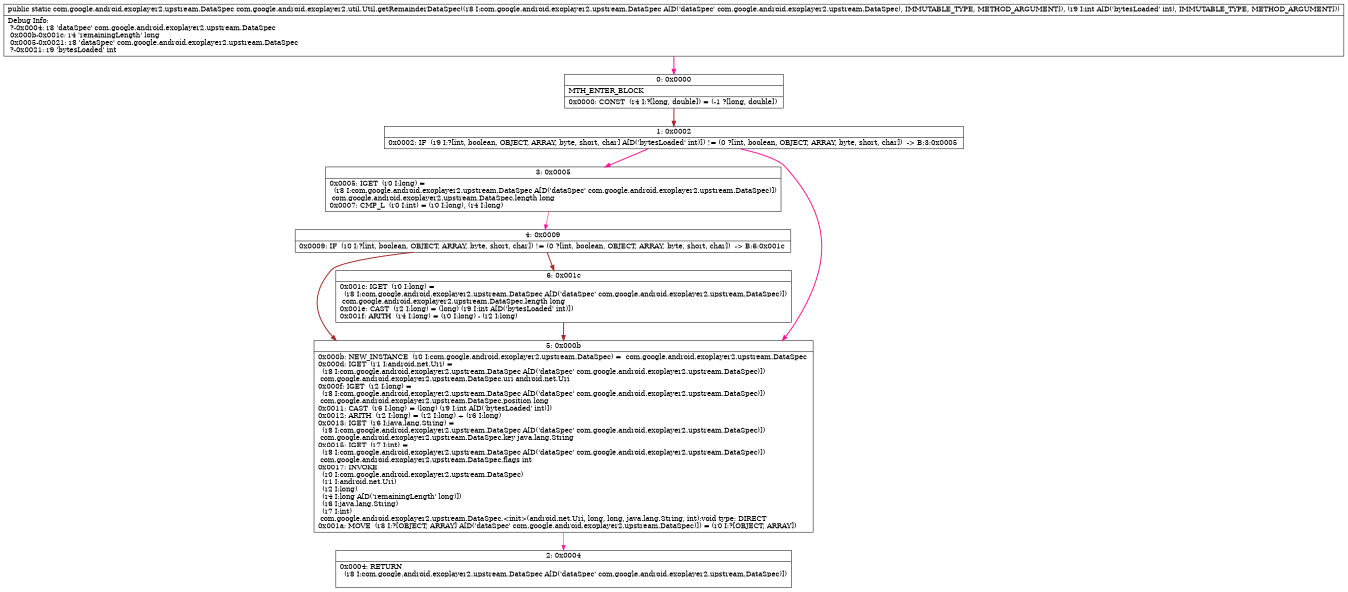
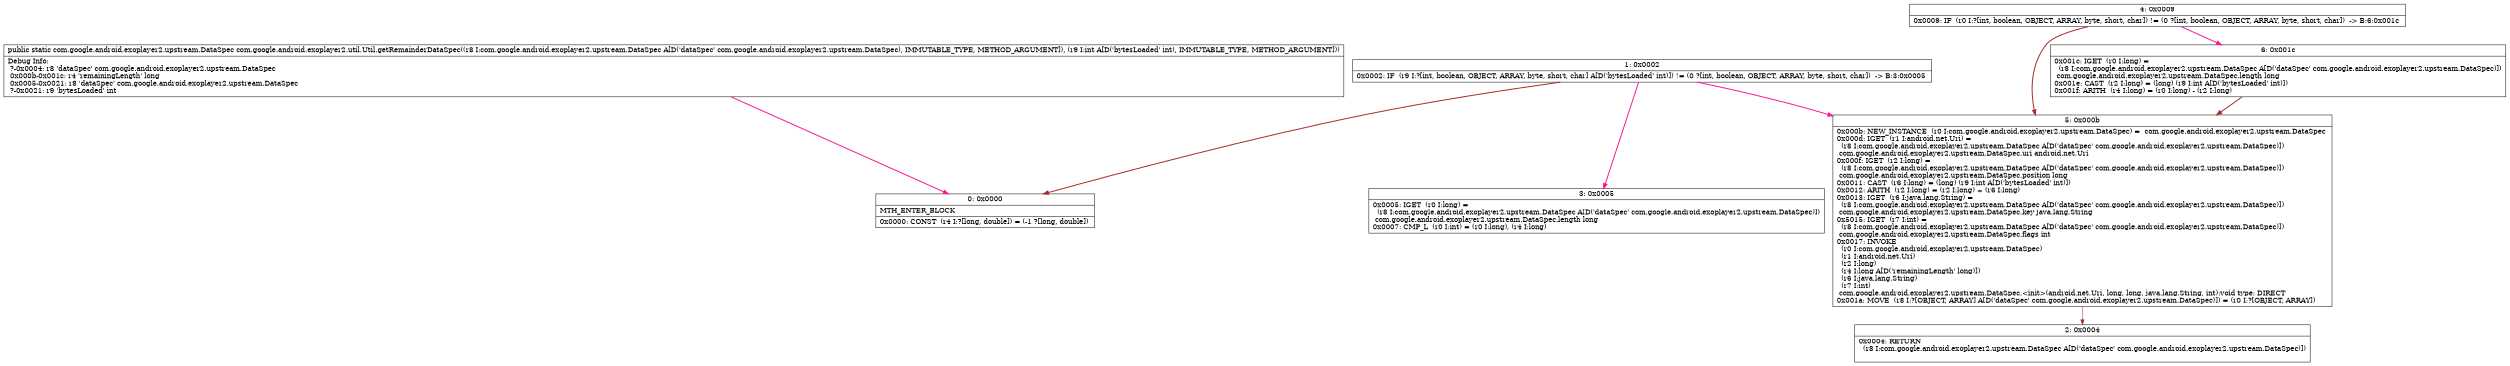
(674, 115) -> (1302, 128)
(547, 218) -> none
(550, 259) -> (2199, 35)
(364, 445) -> (1883, 220)
(564, 539) -> (2082, 313)
